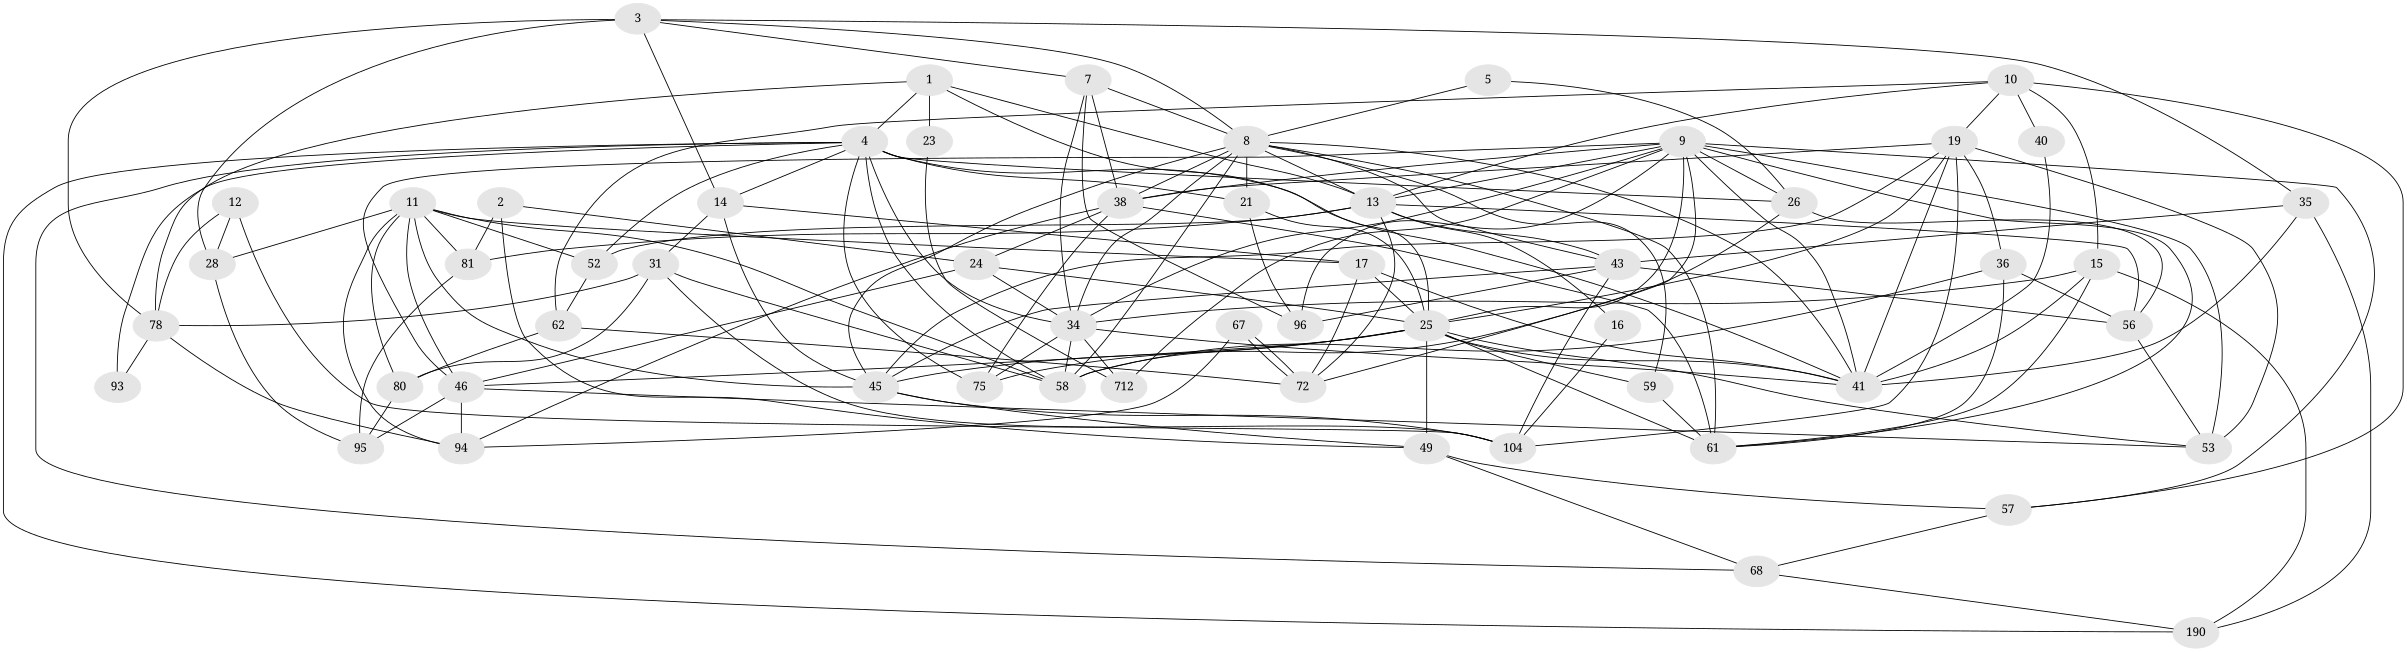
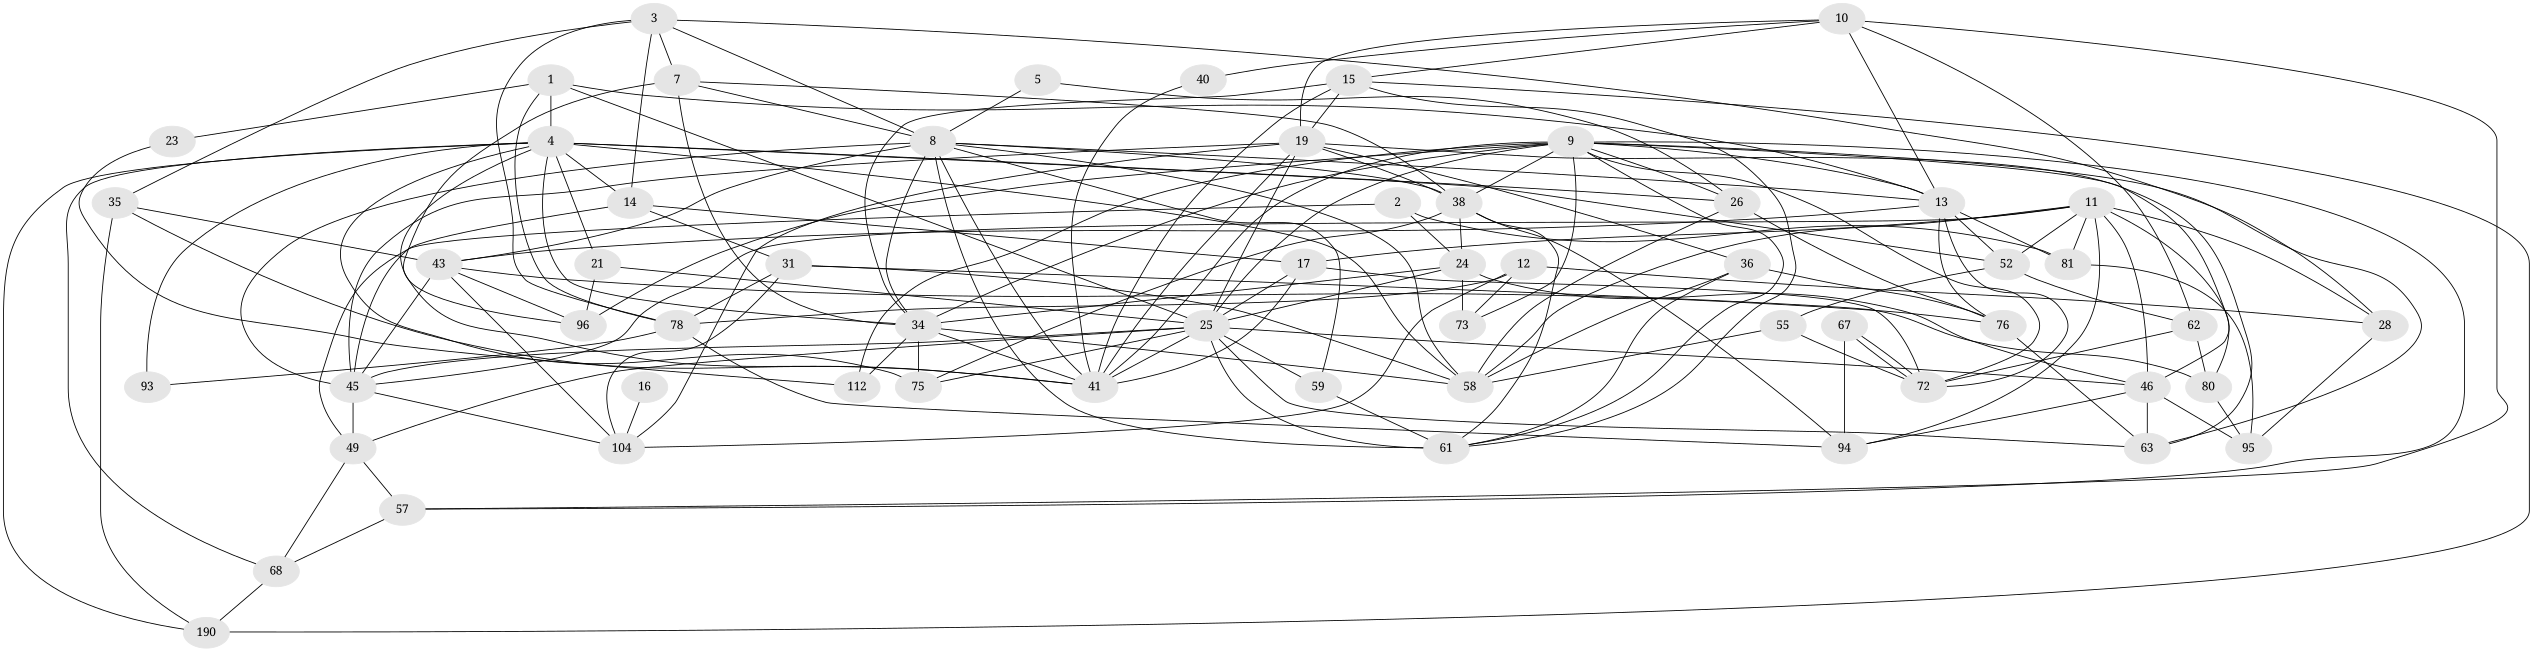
none -> (1325, 112)
(1247, 172) -> none
(1518, 249) -> none
none -> (1463, 326)
none -> (1783, 326)
(2129, 326) -> (2003, 326)
(1124, 387) -> (857, 387)
(2209, 449) -> (2147, 449)
